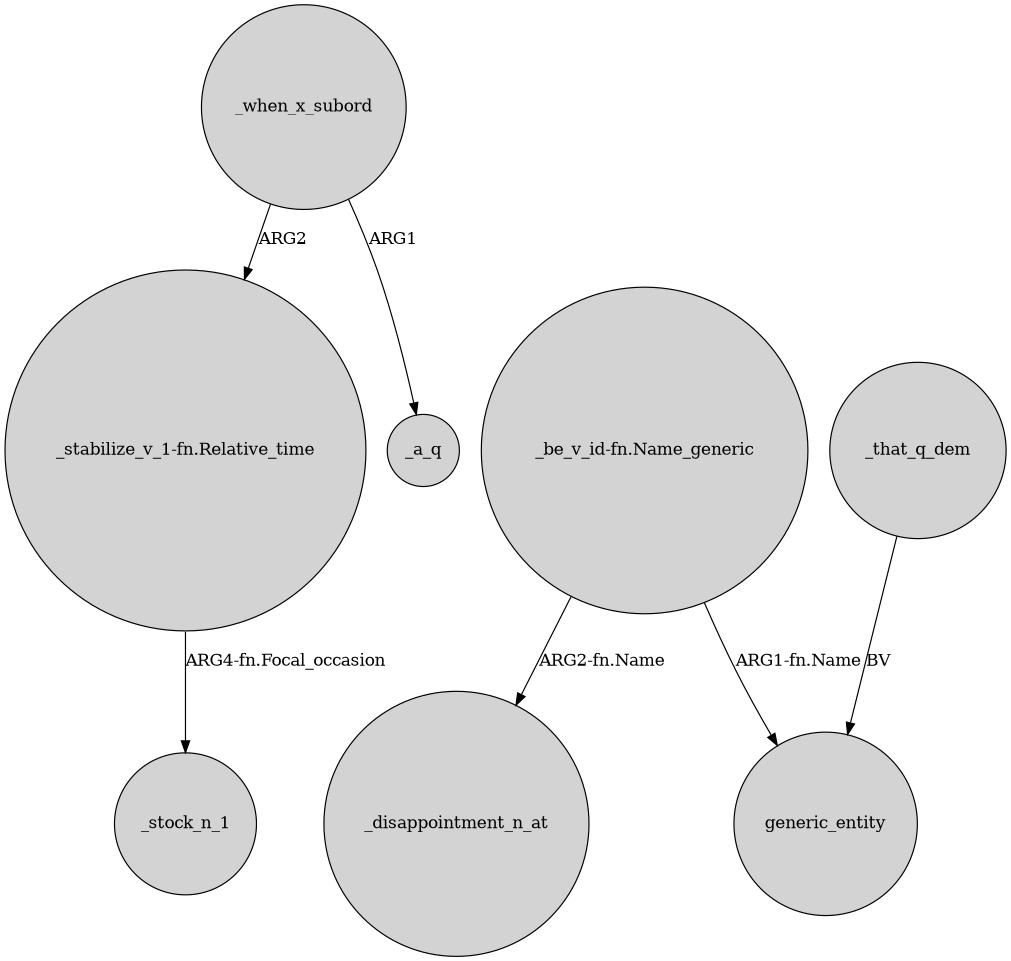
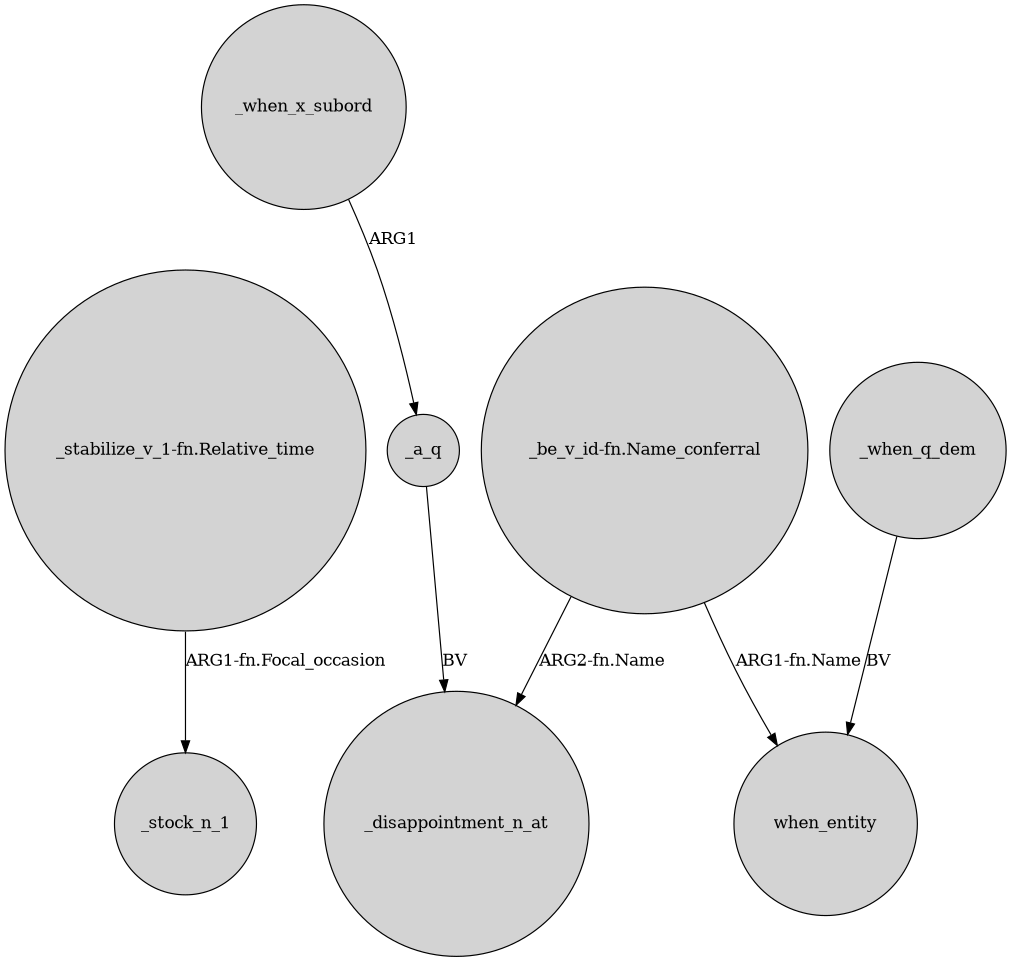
(259, 236) -> none
(645, 450) -> (645, 450)
(918, 450) -> (918, 450)
none -> (435, 583)
(285, 661) -> (285, 661)
(826, 824) -> (826, 824)
